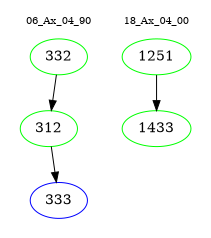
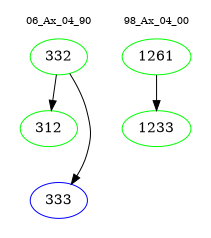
(157, 21) -> (157, 21)
(157, 57) -> (157, 57)
(157, 129) -> (157, 129)
(53, 159) -> (90, 124)
